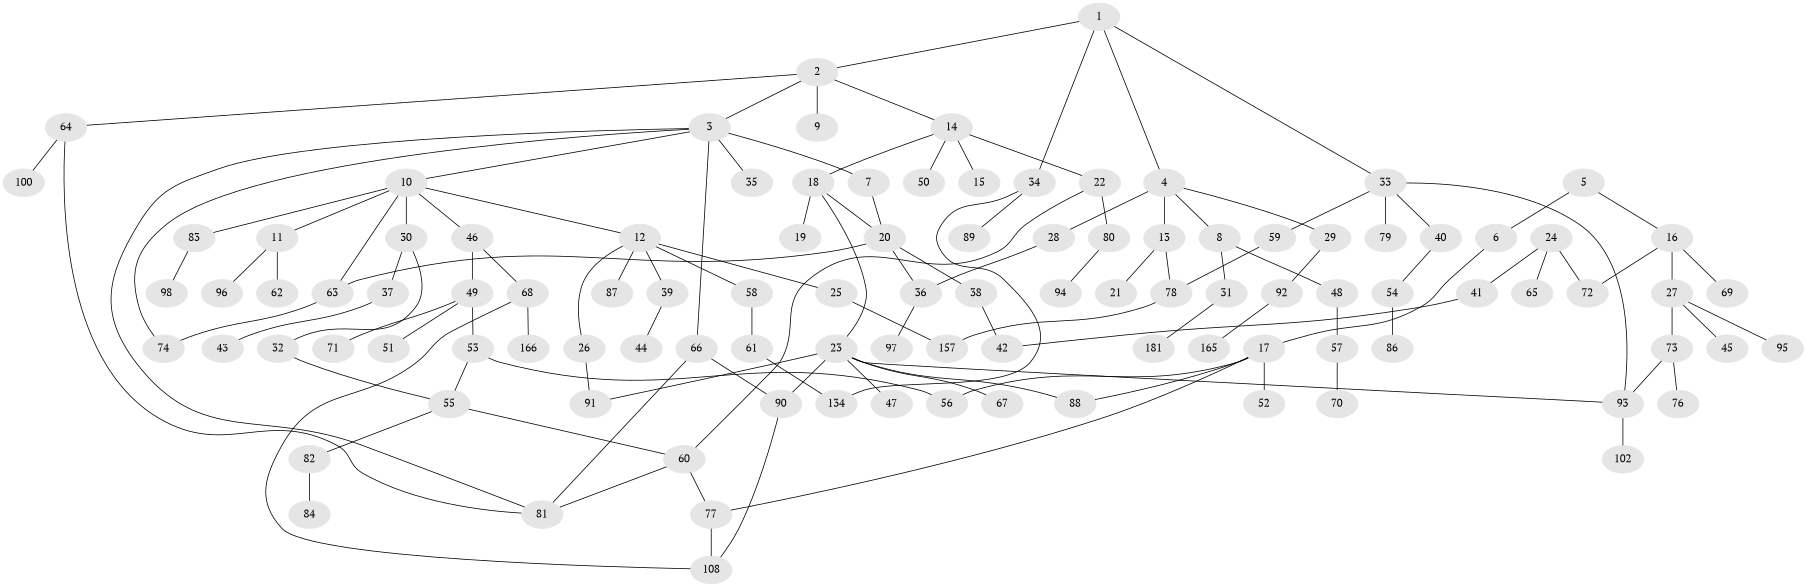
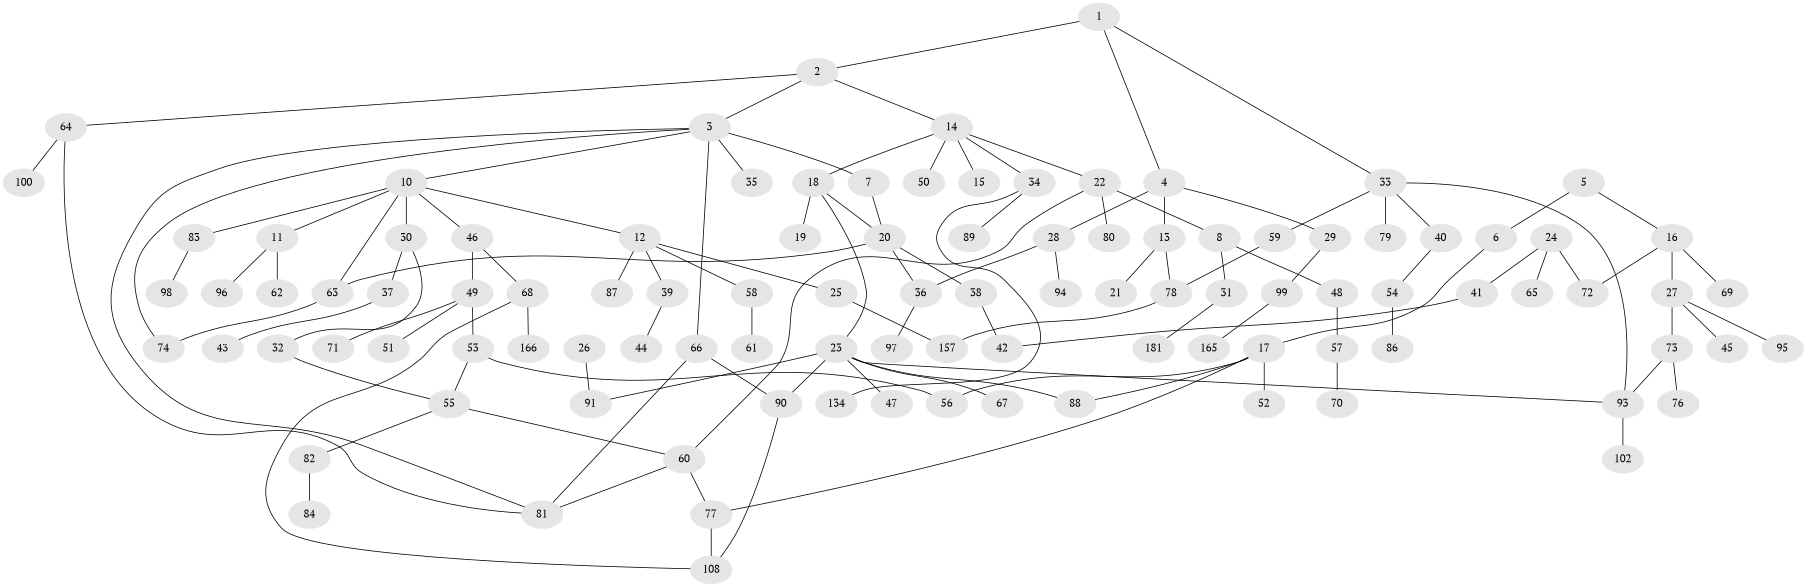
(1067, 100) -> (993, 155)
(817, 127) -> none
(1192, 210) -> (1158, 209)
(1085, 266) -> (1057, 266)
(584, 282) -> none
(1282, 293) -> (1282, 293)
(797, 378) -> none
